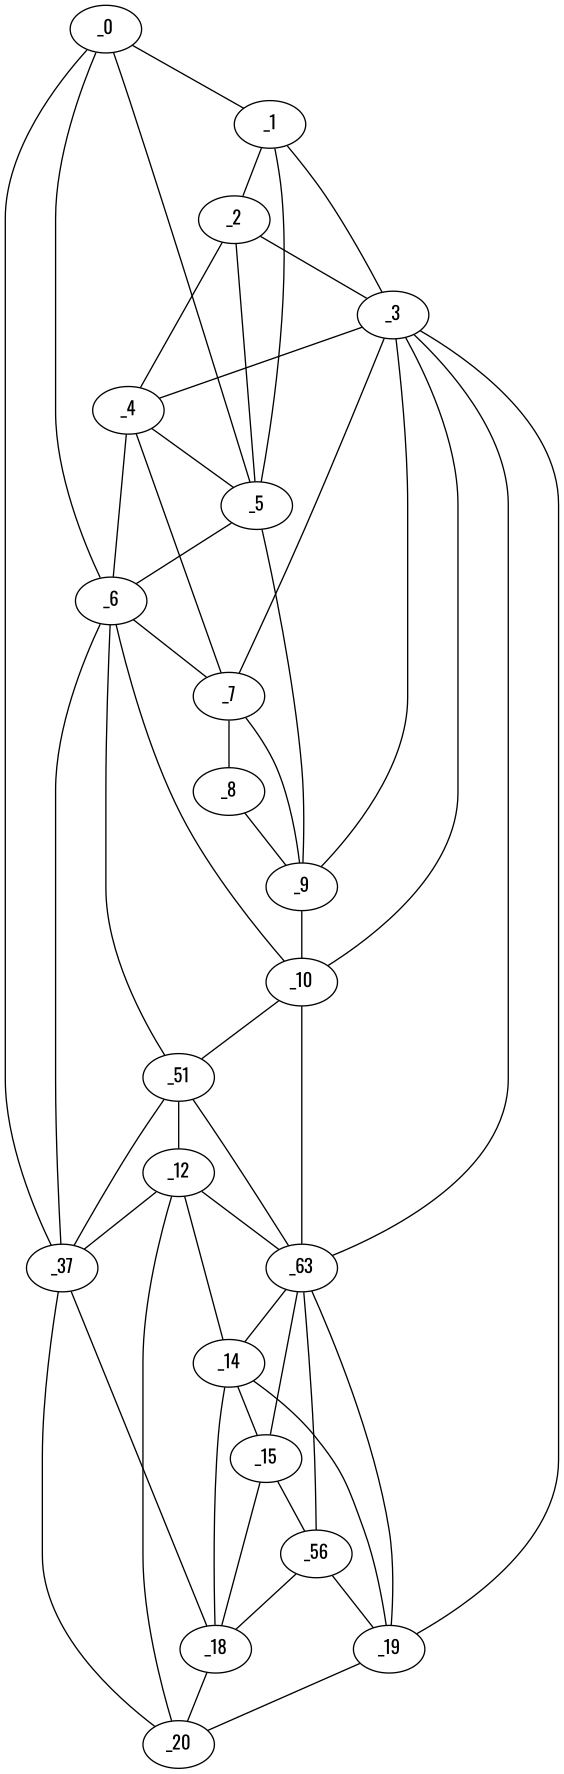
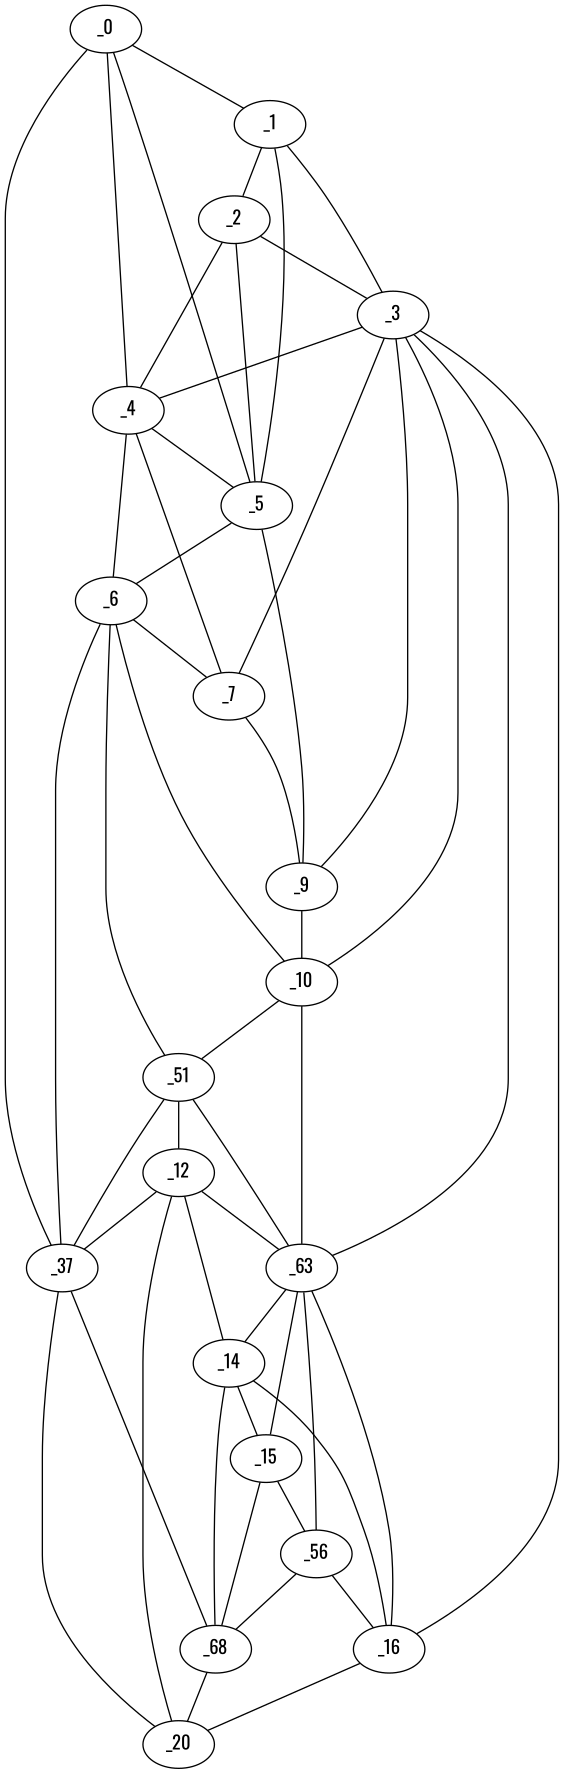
(56, 316) -> (117, 220)
(229, 792) -> none
(216, 1649) -> (216, 1649)
(389, 1649) -> (389, 1649)
